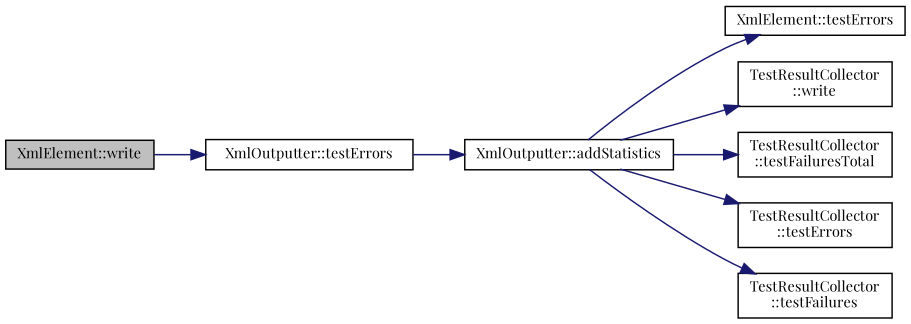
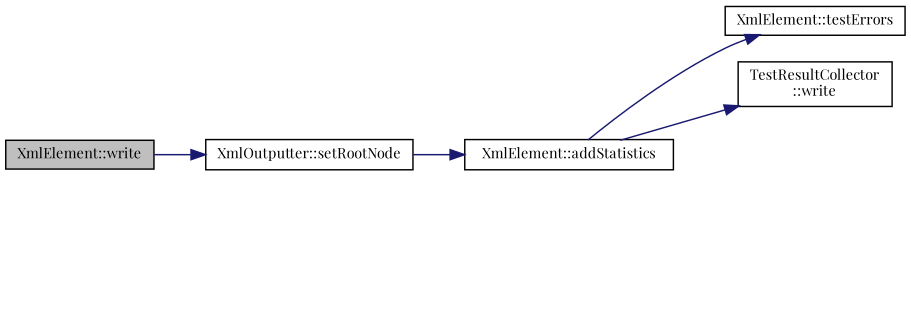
(309, 155) -> (309, 155)
(569, 155) -> (569, 155)
(815, 155) -> none
(815, 225) -> none
(815, 296) -> none
